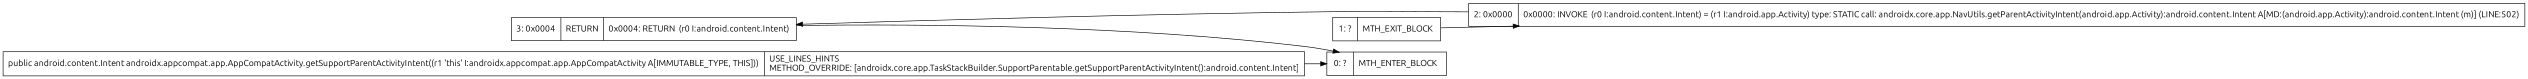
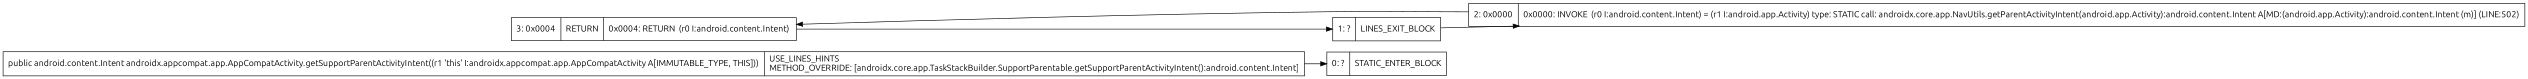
(1065, 29) -> (1061, 29)
(1398, 29) -> (1398, 29)
(1398, 63) -> (1398, 63)
